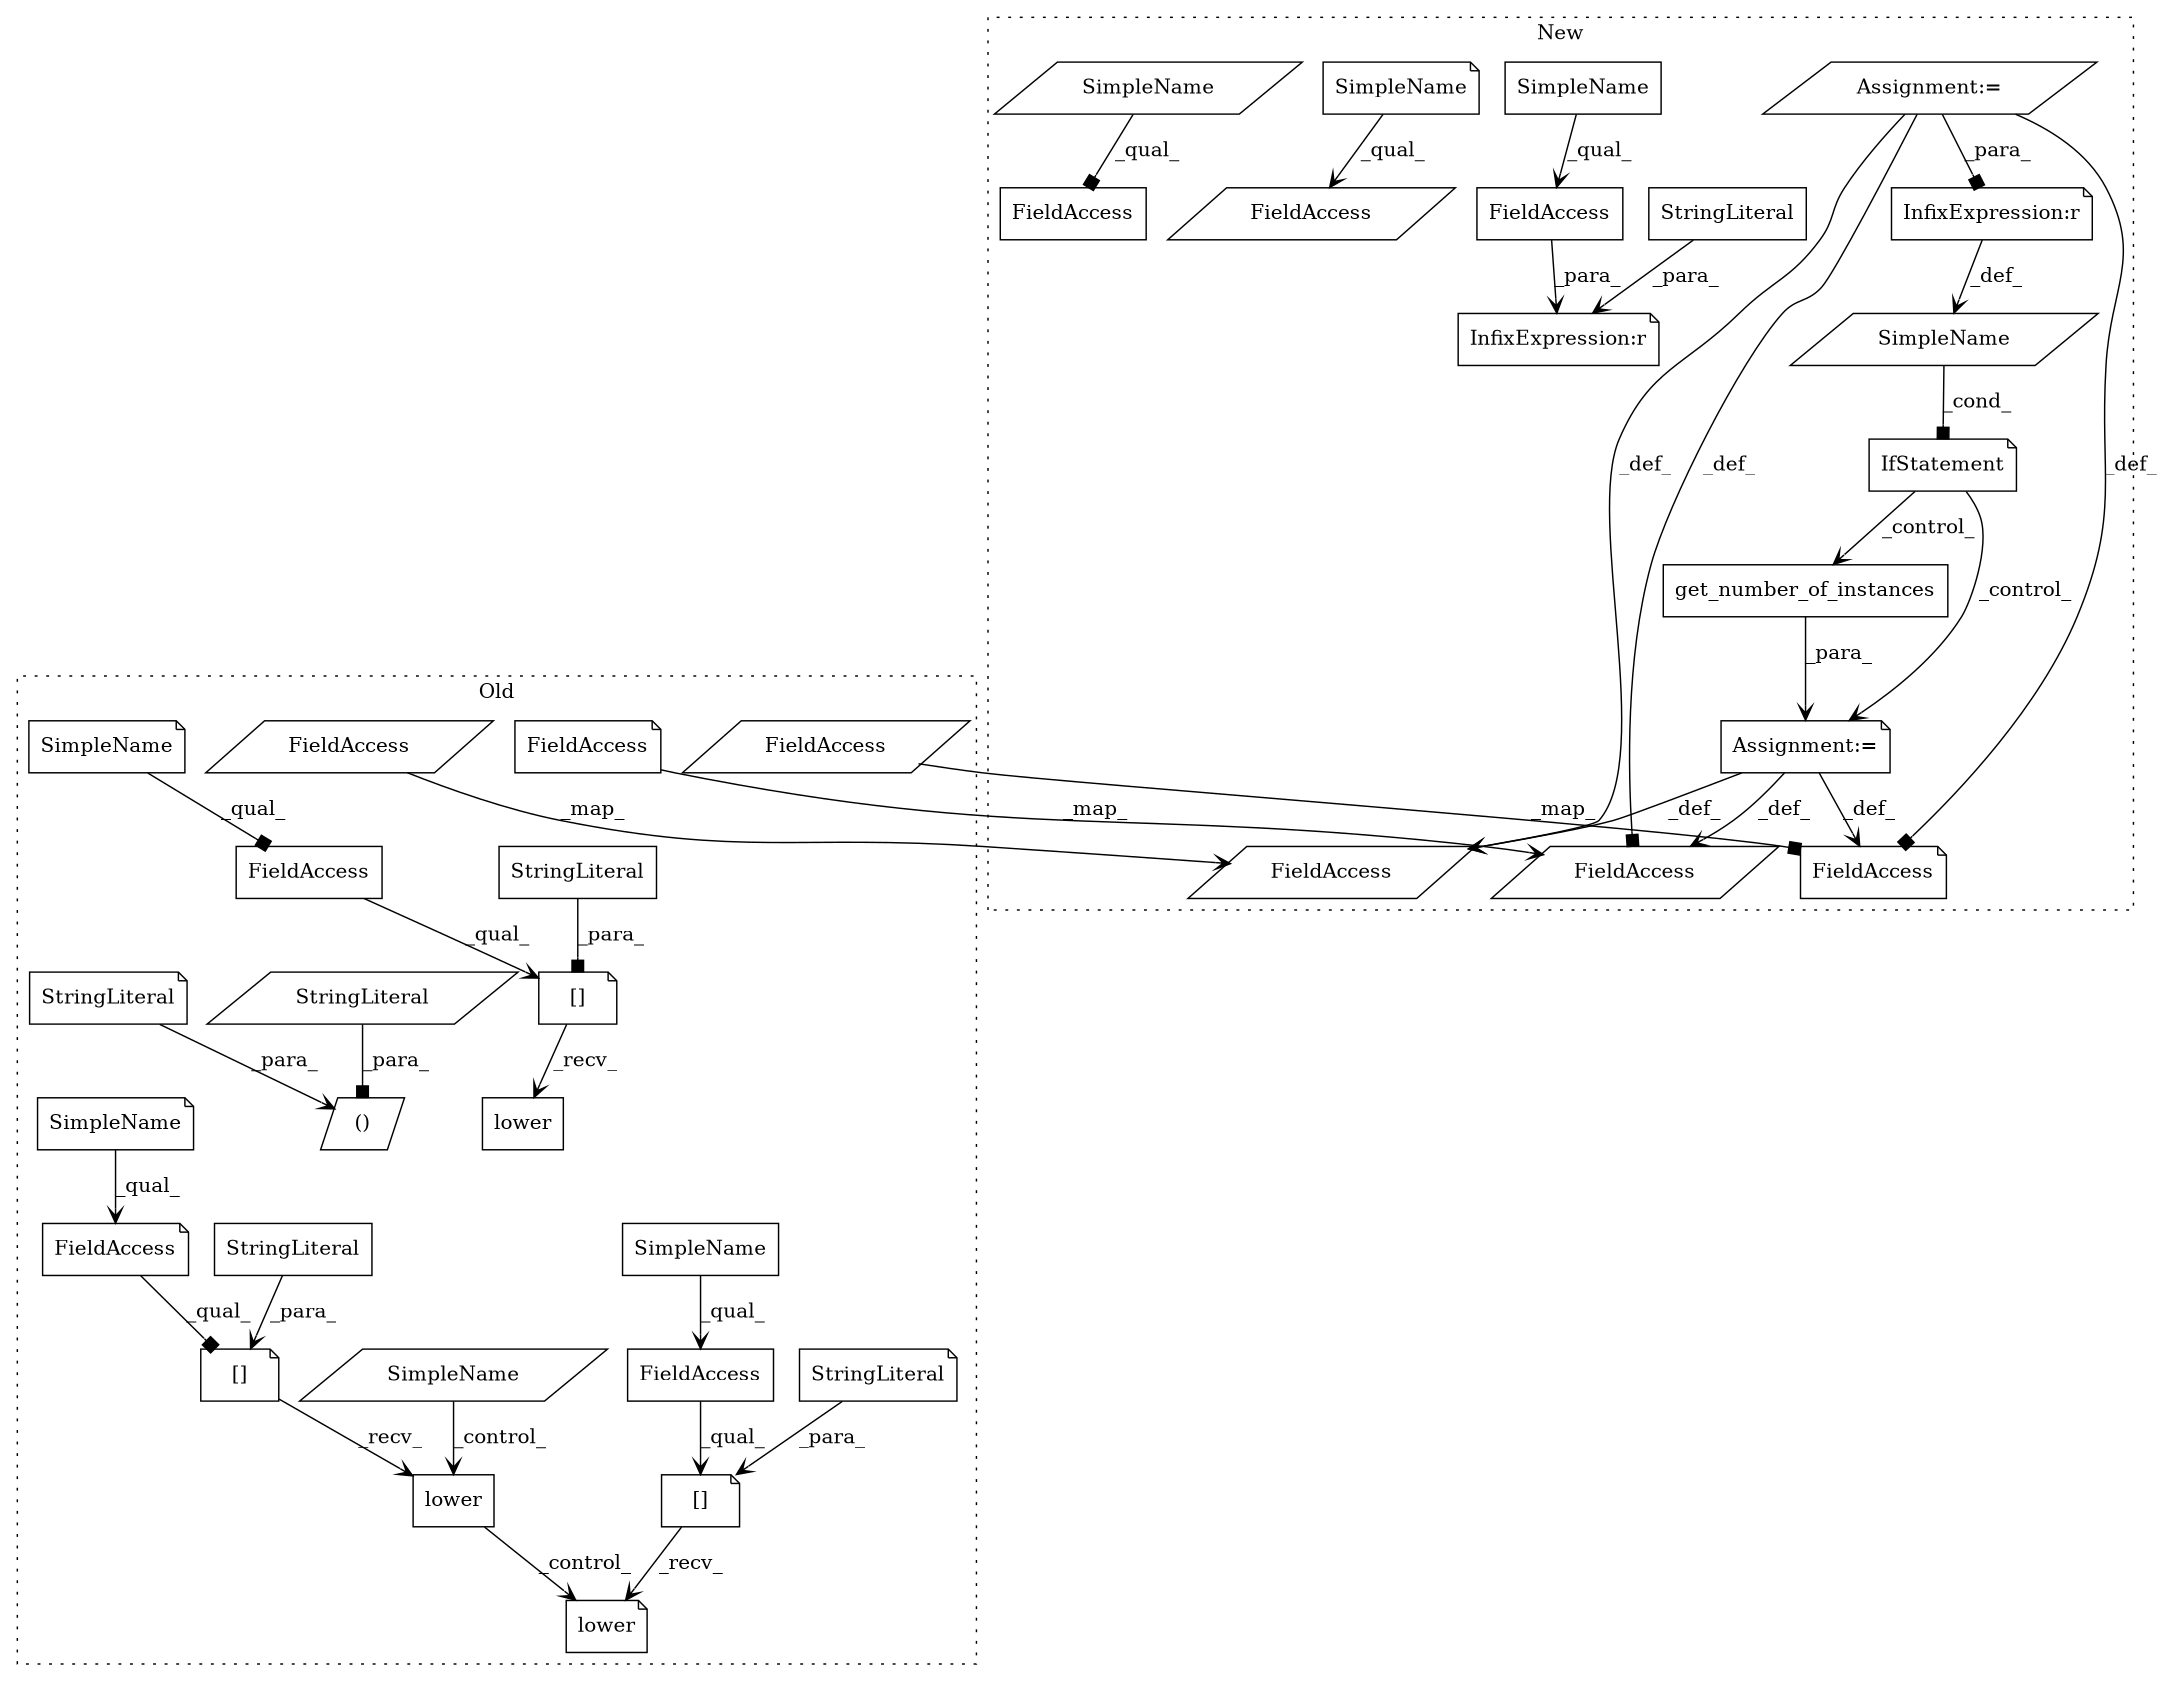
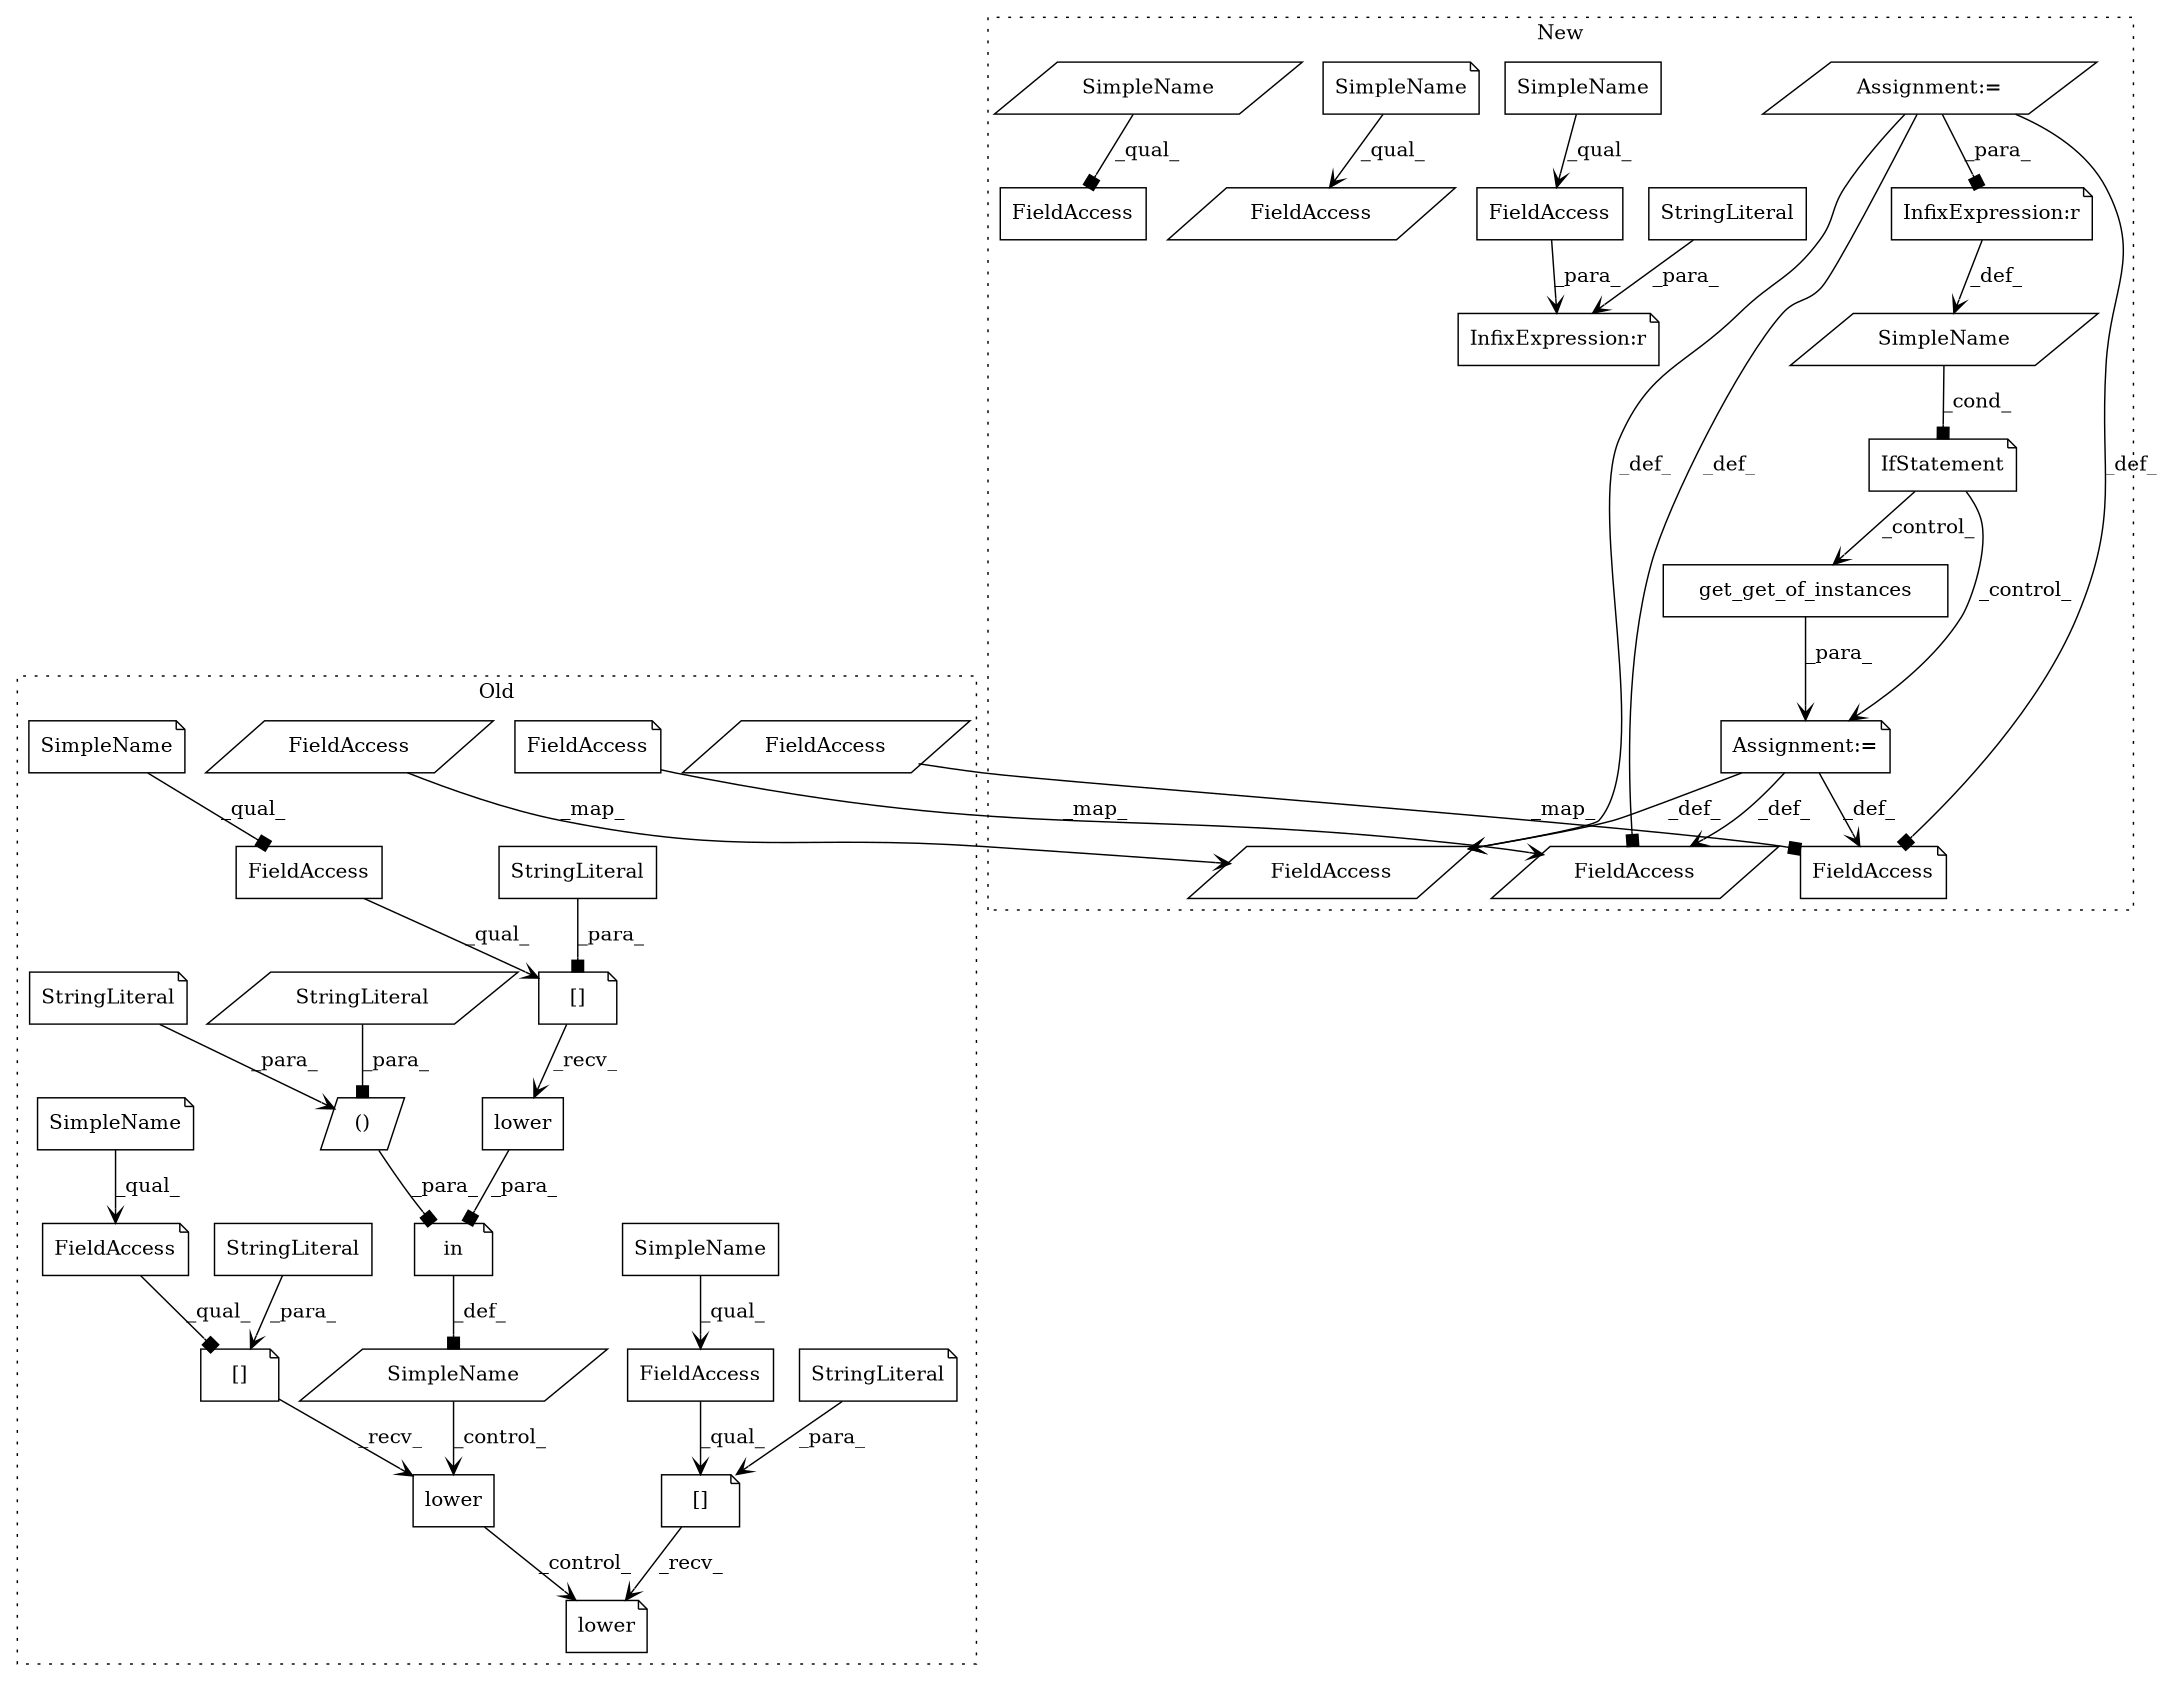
(1806, 591) -> (1806, 591)
none -> (454, 1249)
